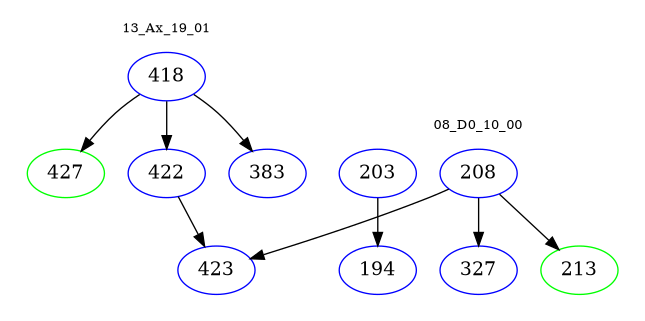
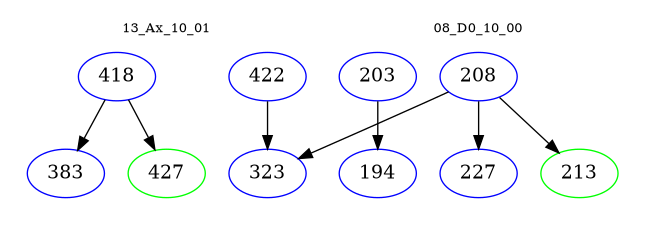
(167, 29) -> (167, 29)
(167, 118) -> none
(216, 270) -> (268, 173)
(479, 270) -> (479, 173)
